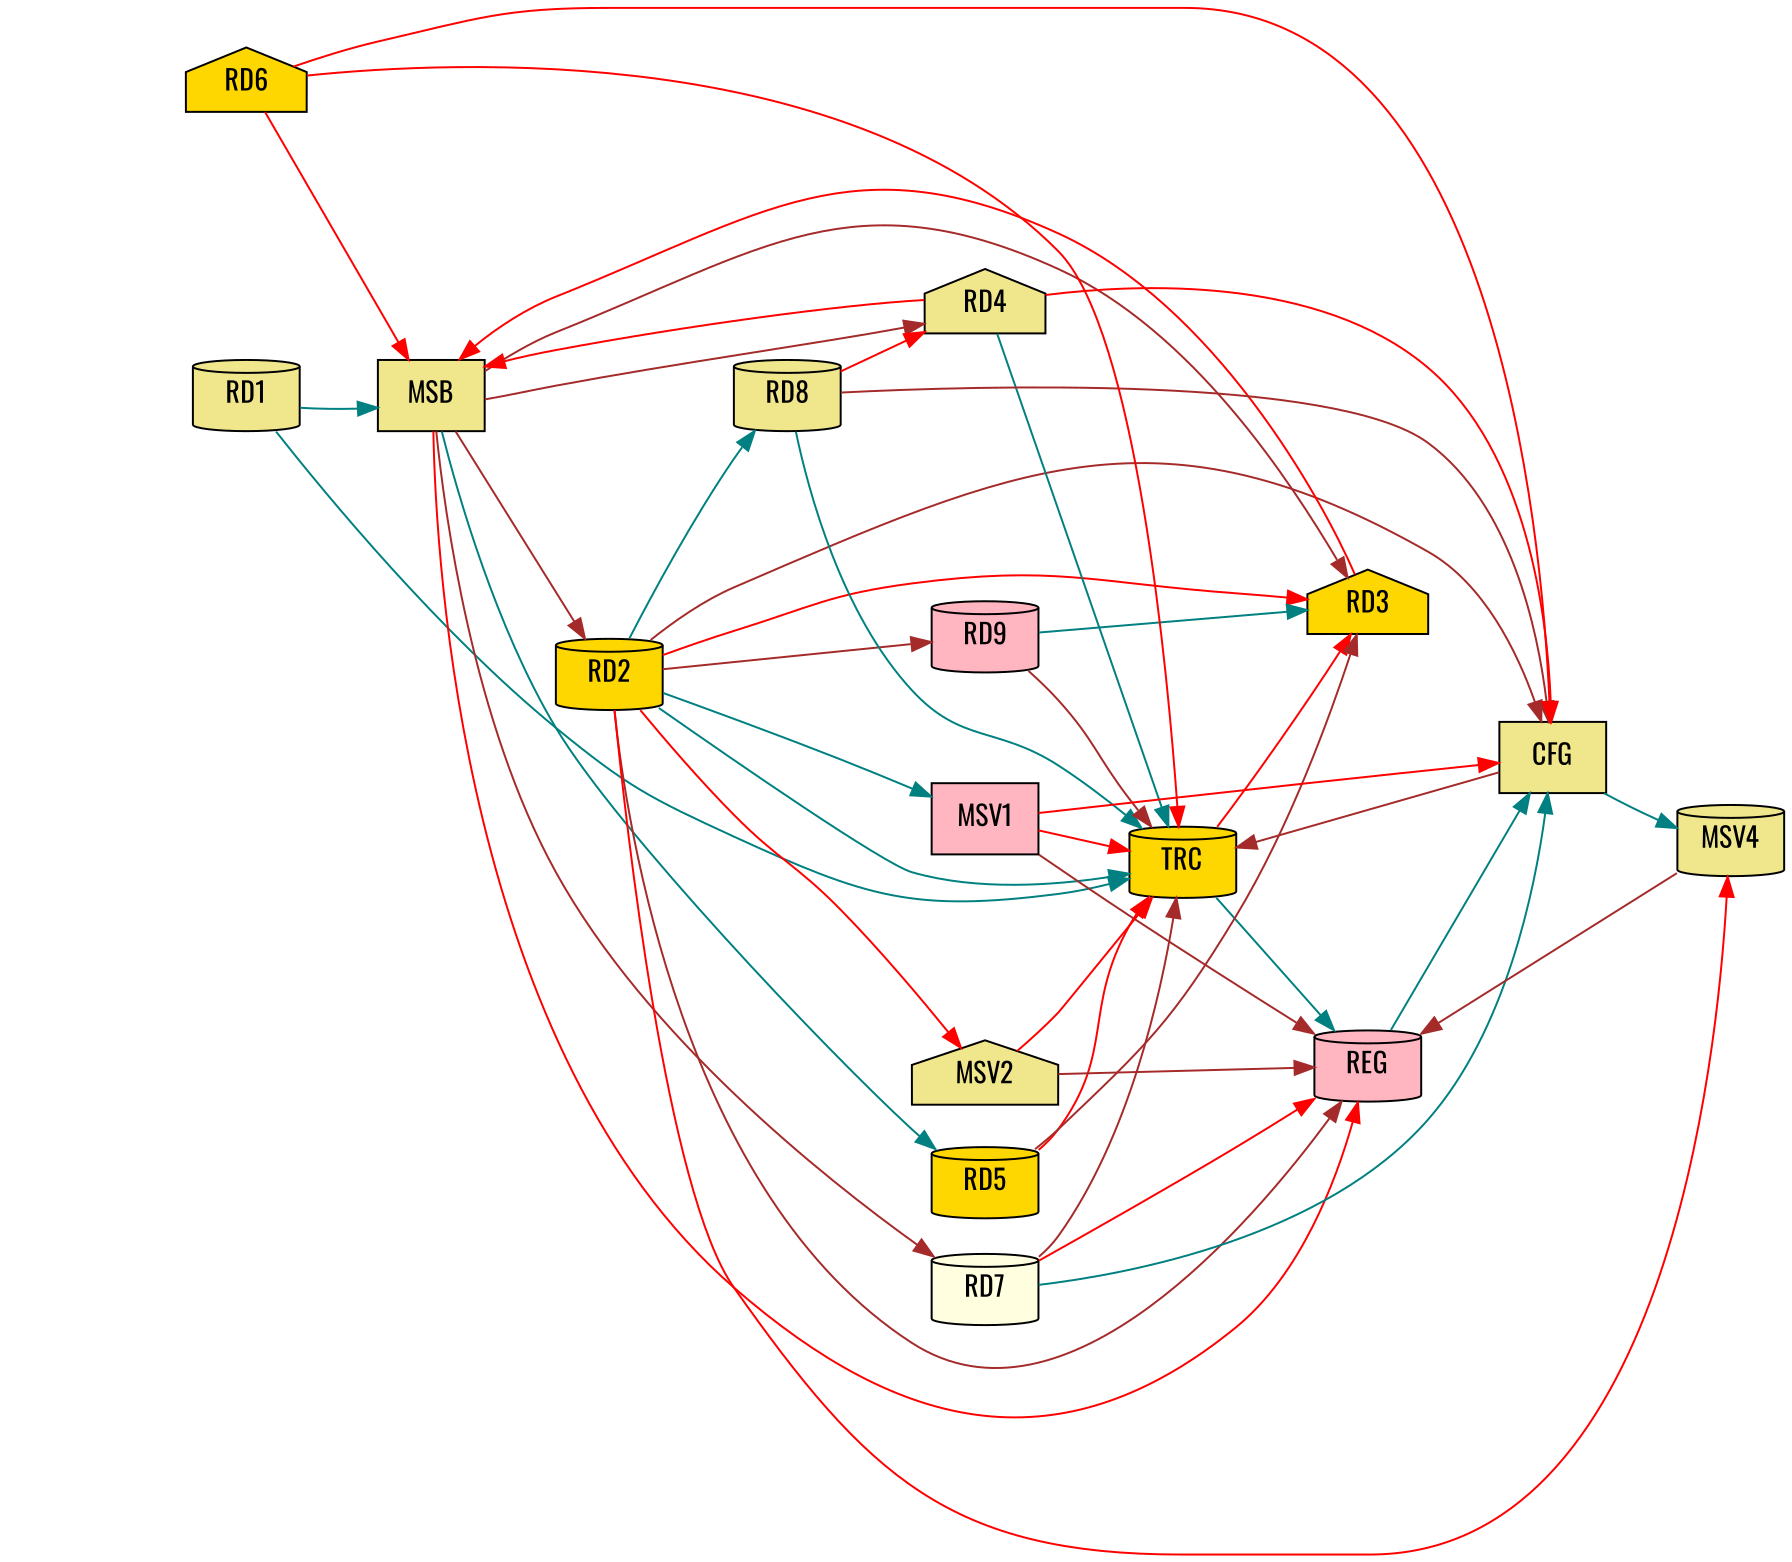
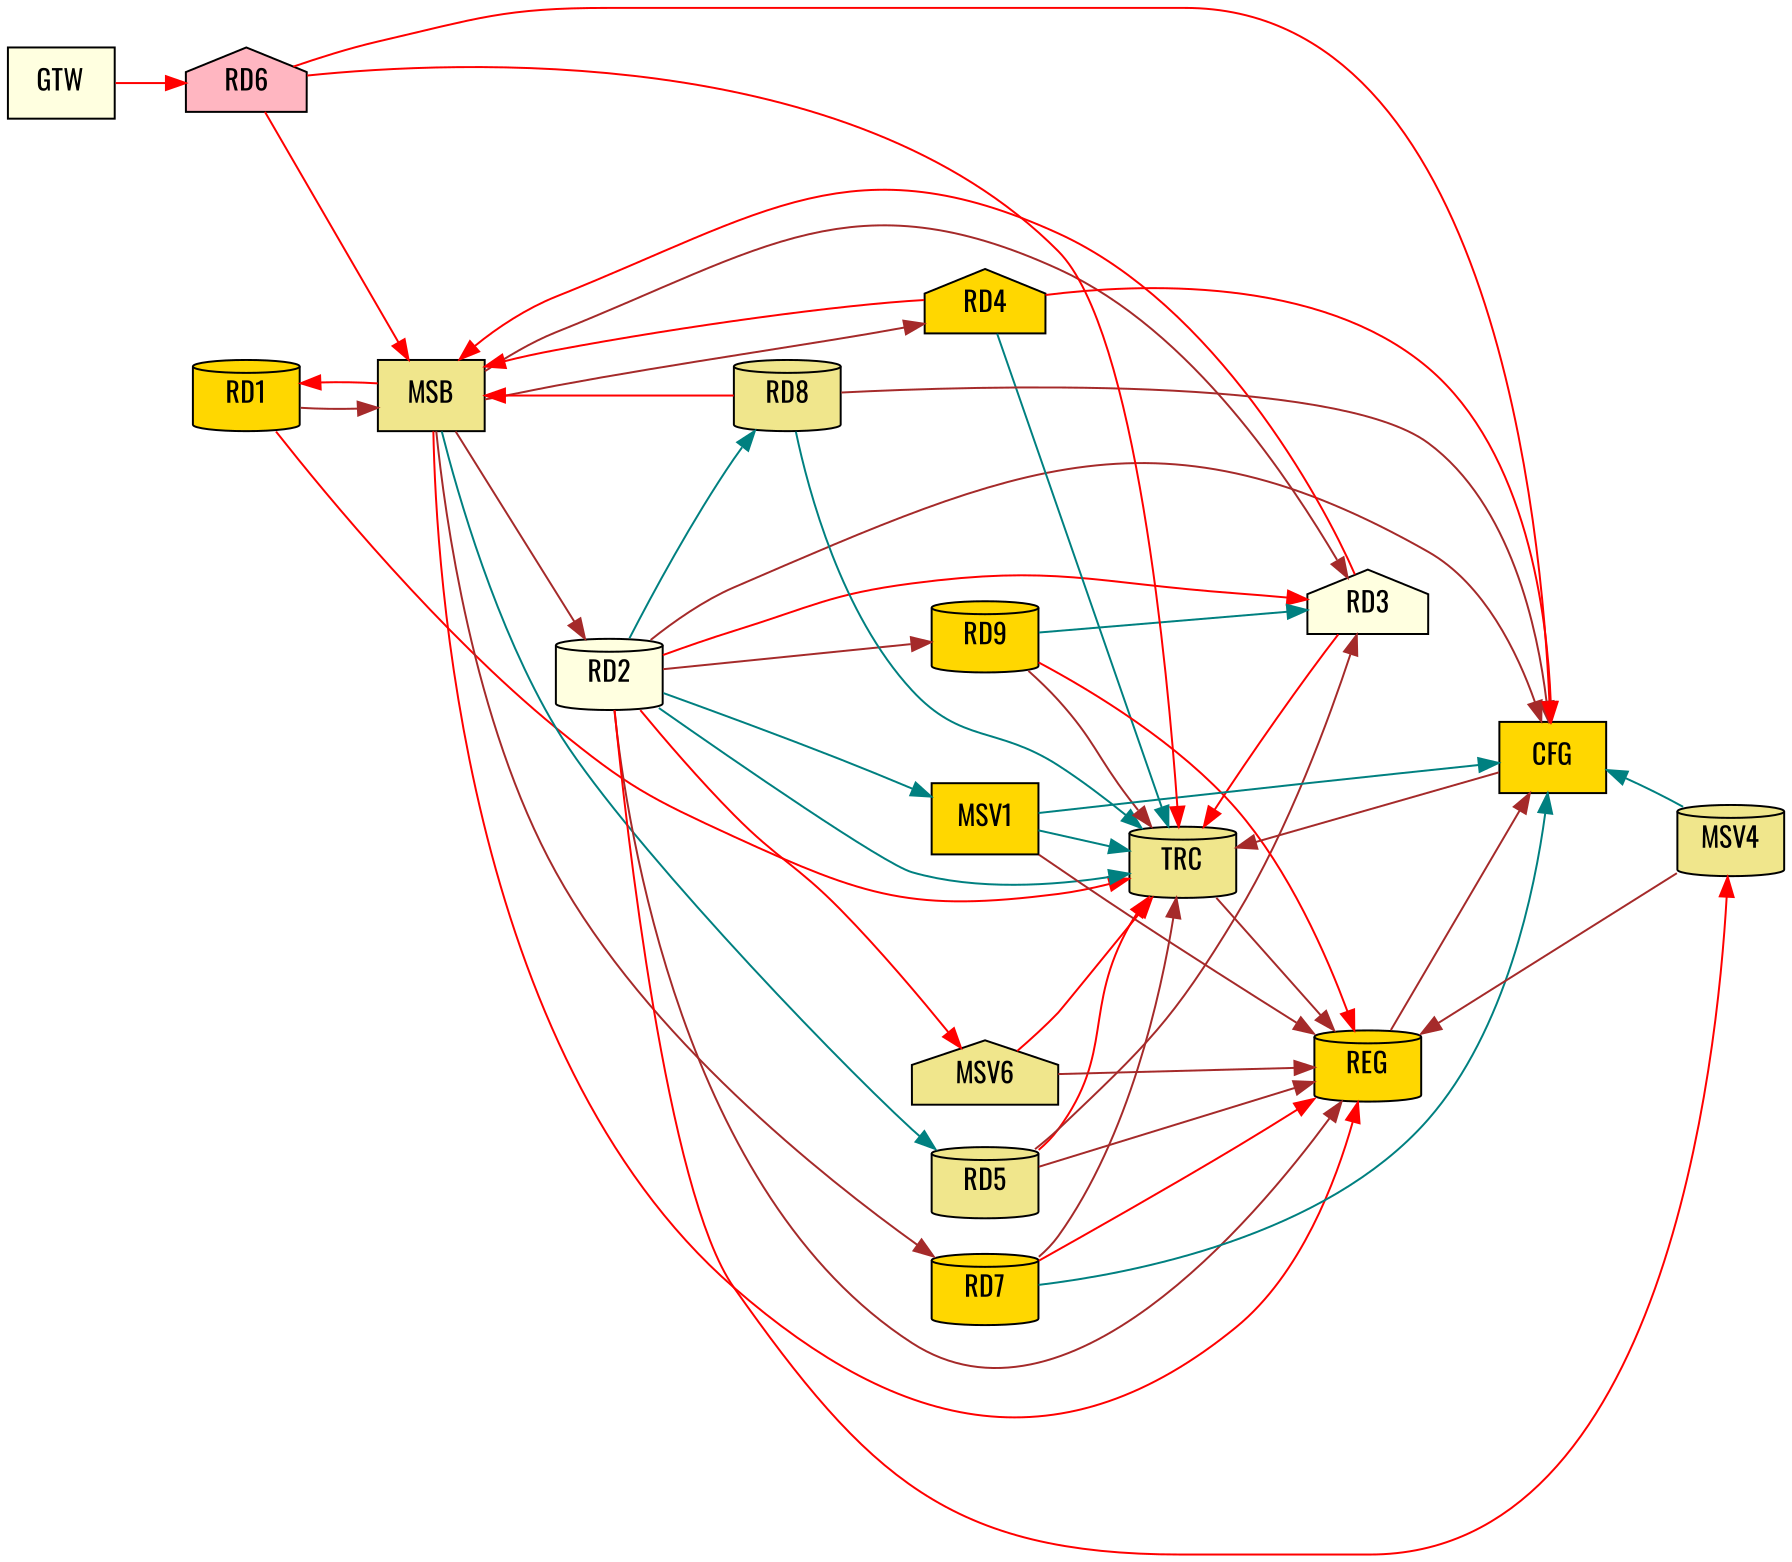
none -> (61, 83)
(246, 83) -> (246, 83)
(985, 305) -> (985, 305)
(874, 356) -> (619, 396)
none -> (349, 382)
(246, 396) -> (246, 396)
(329, 409) -> (329, 409)
(1368, 605) -> (1368, 605)
(985, 637) -> (985, 637)
(609, 674) -> (609, 674)
(1280, 740) -> (1275, 721)
(1553, 757) -> (1553, 757)
(1269, 787) -> (1258, 789)
(653, 797) -> (653, 797)
(1631, 807) -> (1654, 792)
none -> (1239, 812)
(985, 819) -> (985, 819)
(1074, 838) -> (1074, 838)
(1183, 862) -> (1183, 862)
(1455, 920) -> (1455, 920)
(1269, 957) -> (1269, 957)
(1368, 1066) -> (1368, 1066)
(985, 1076) -> (985, 1076)
none -> (1167, 1127)
(985, 1183) -> (985, 1183)
(985, 1290) -> (985, 1290)
